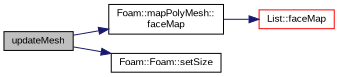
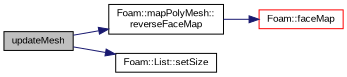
(166, 19) -> (166, 19)
(297, 19) -> (301, 19)
(166, 63) -> (166, 63)
